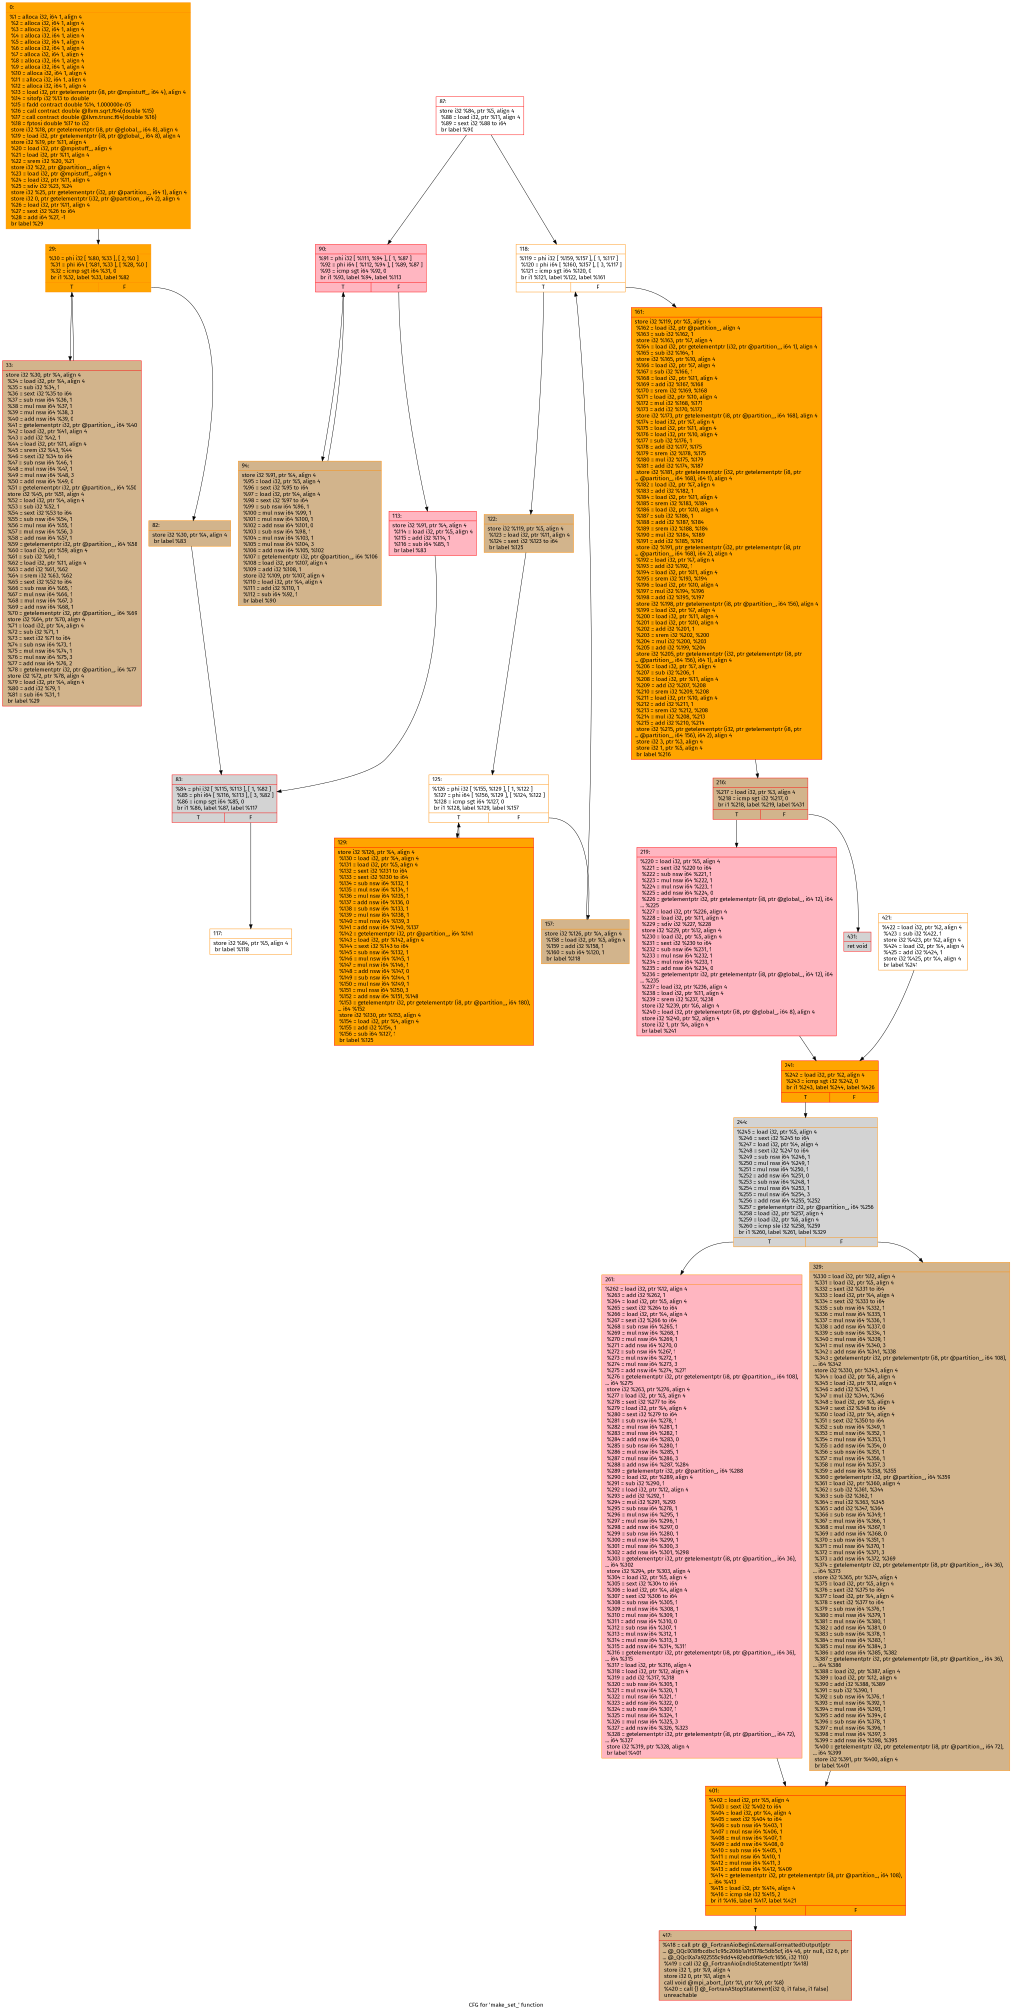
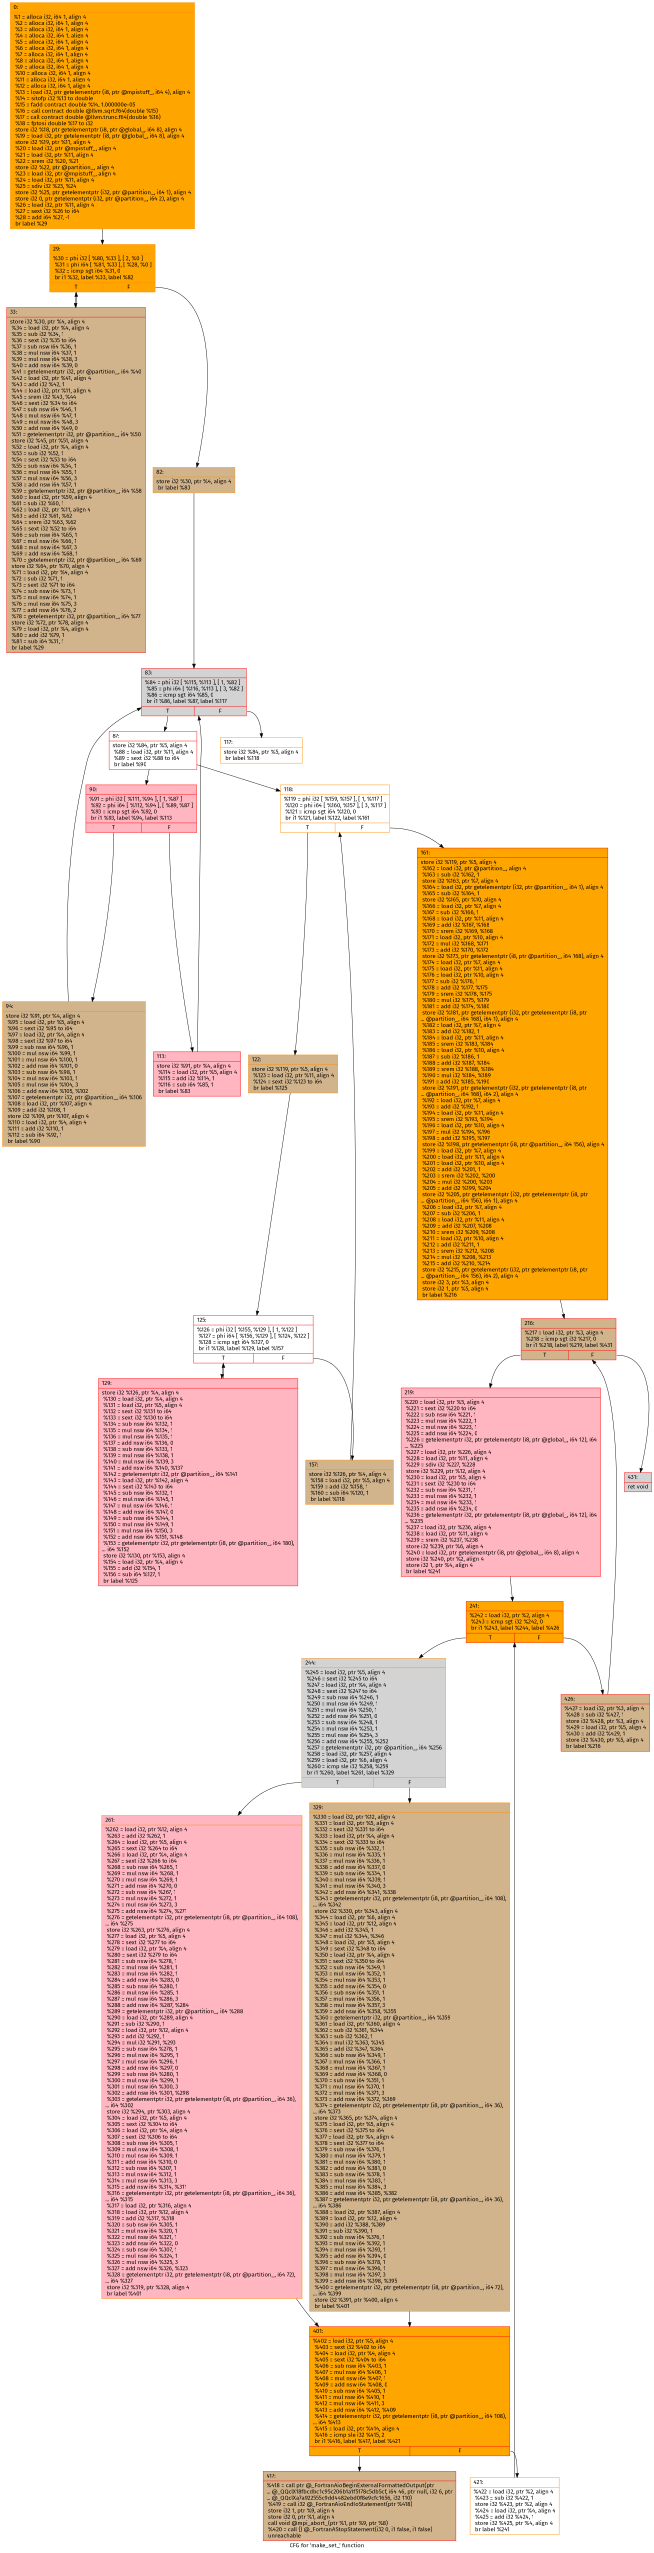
(340, 379) -> (72, 843)
(669, 466) -> (455, 1006)
none -> (167, 722)
(489, 799) -> (253, 1339)
(434, 942) -> (198, 1482)
none -> (605, 1723)
none -> (516, 2461)
